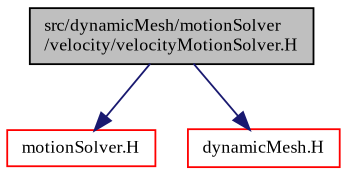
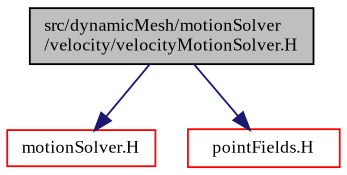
(264, 148) -> (264, 148)
